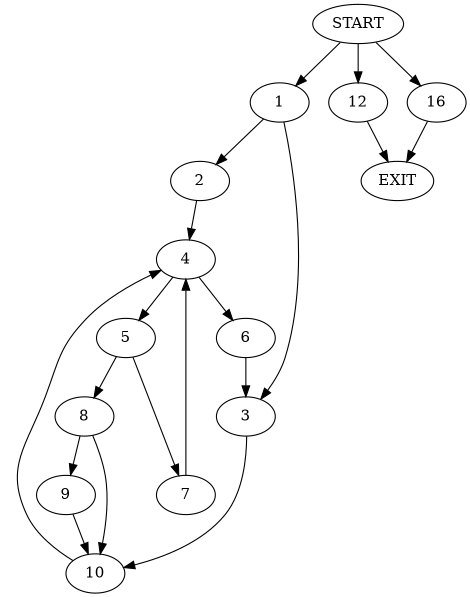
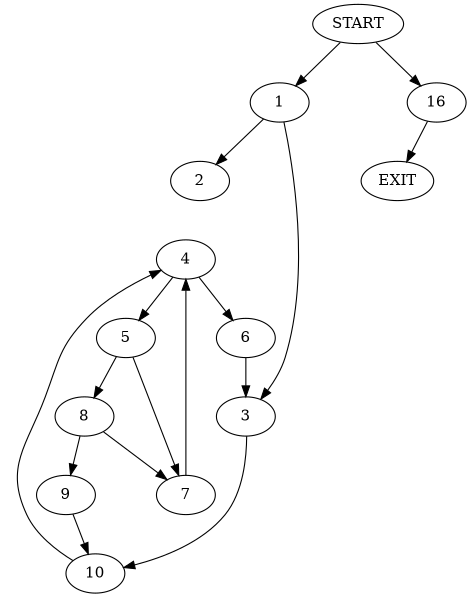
(358, 102) -> none
(194, 215) -> none
(107, 488) -> (131, 452)
